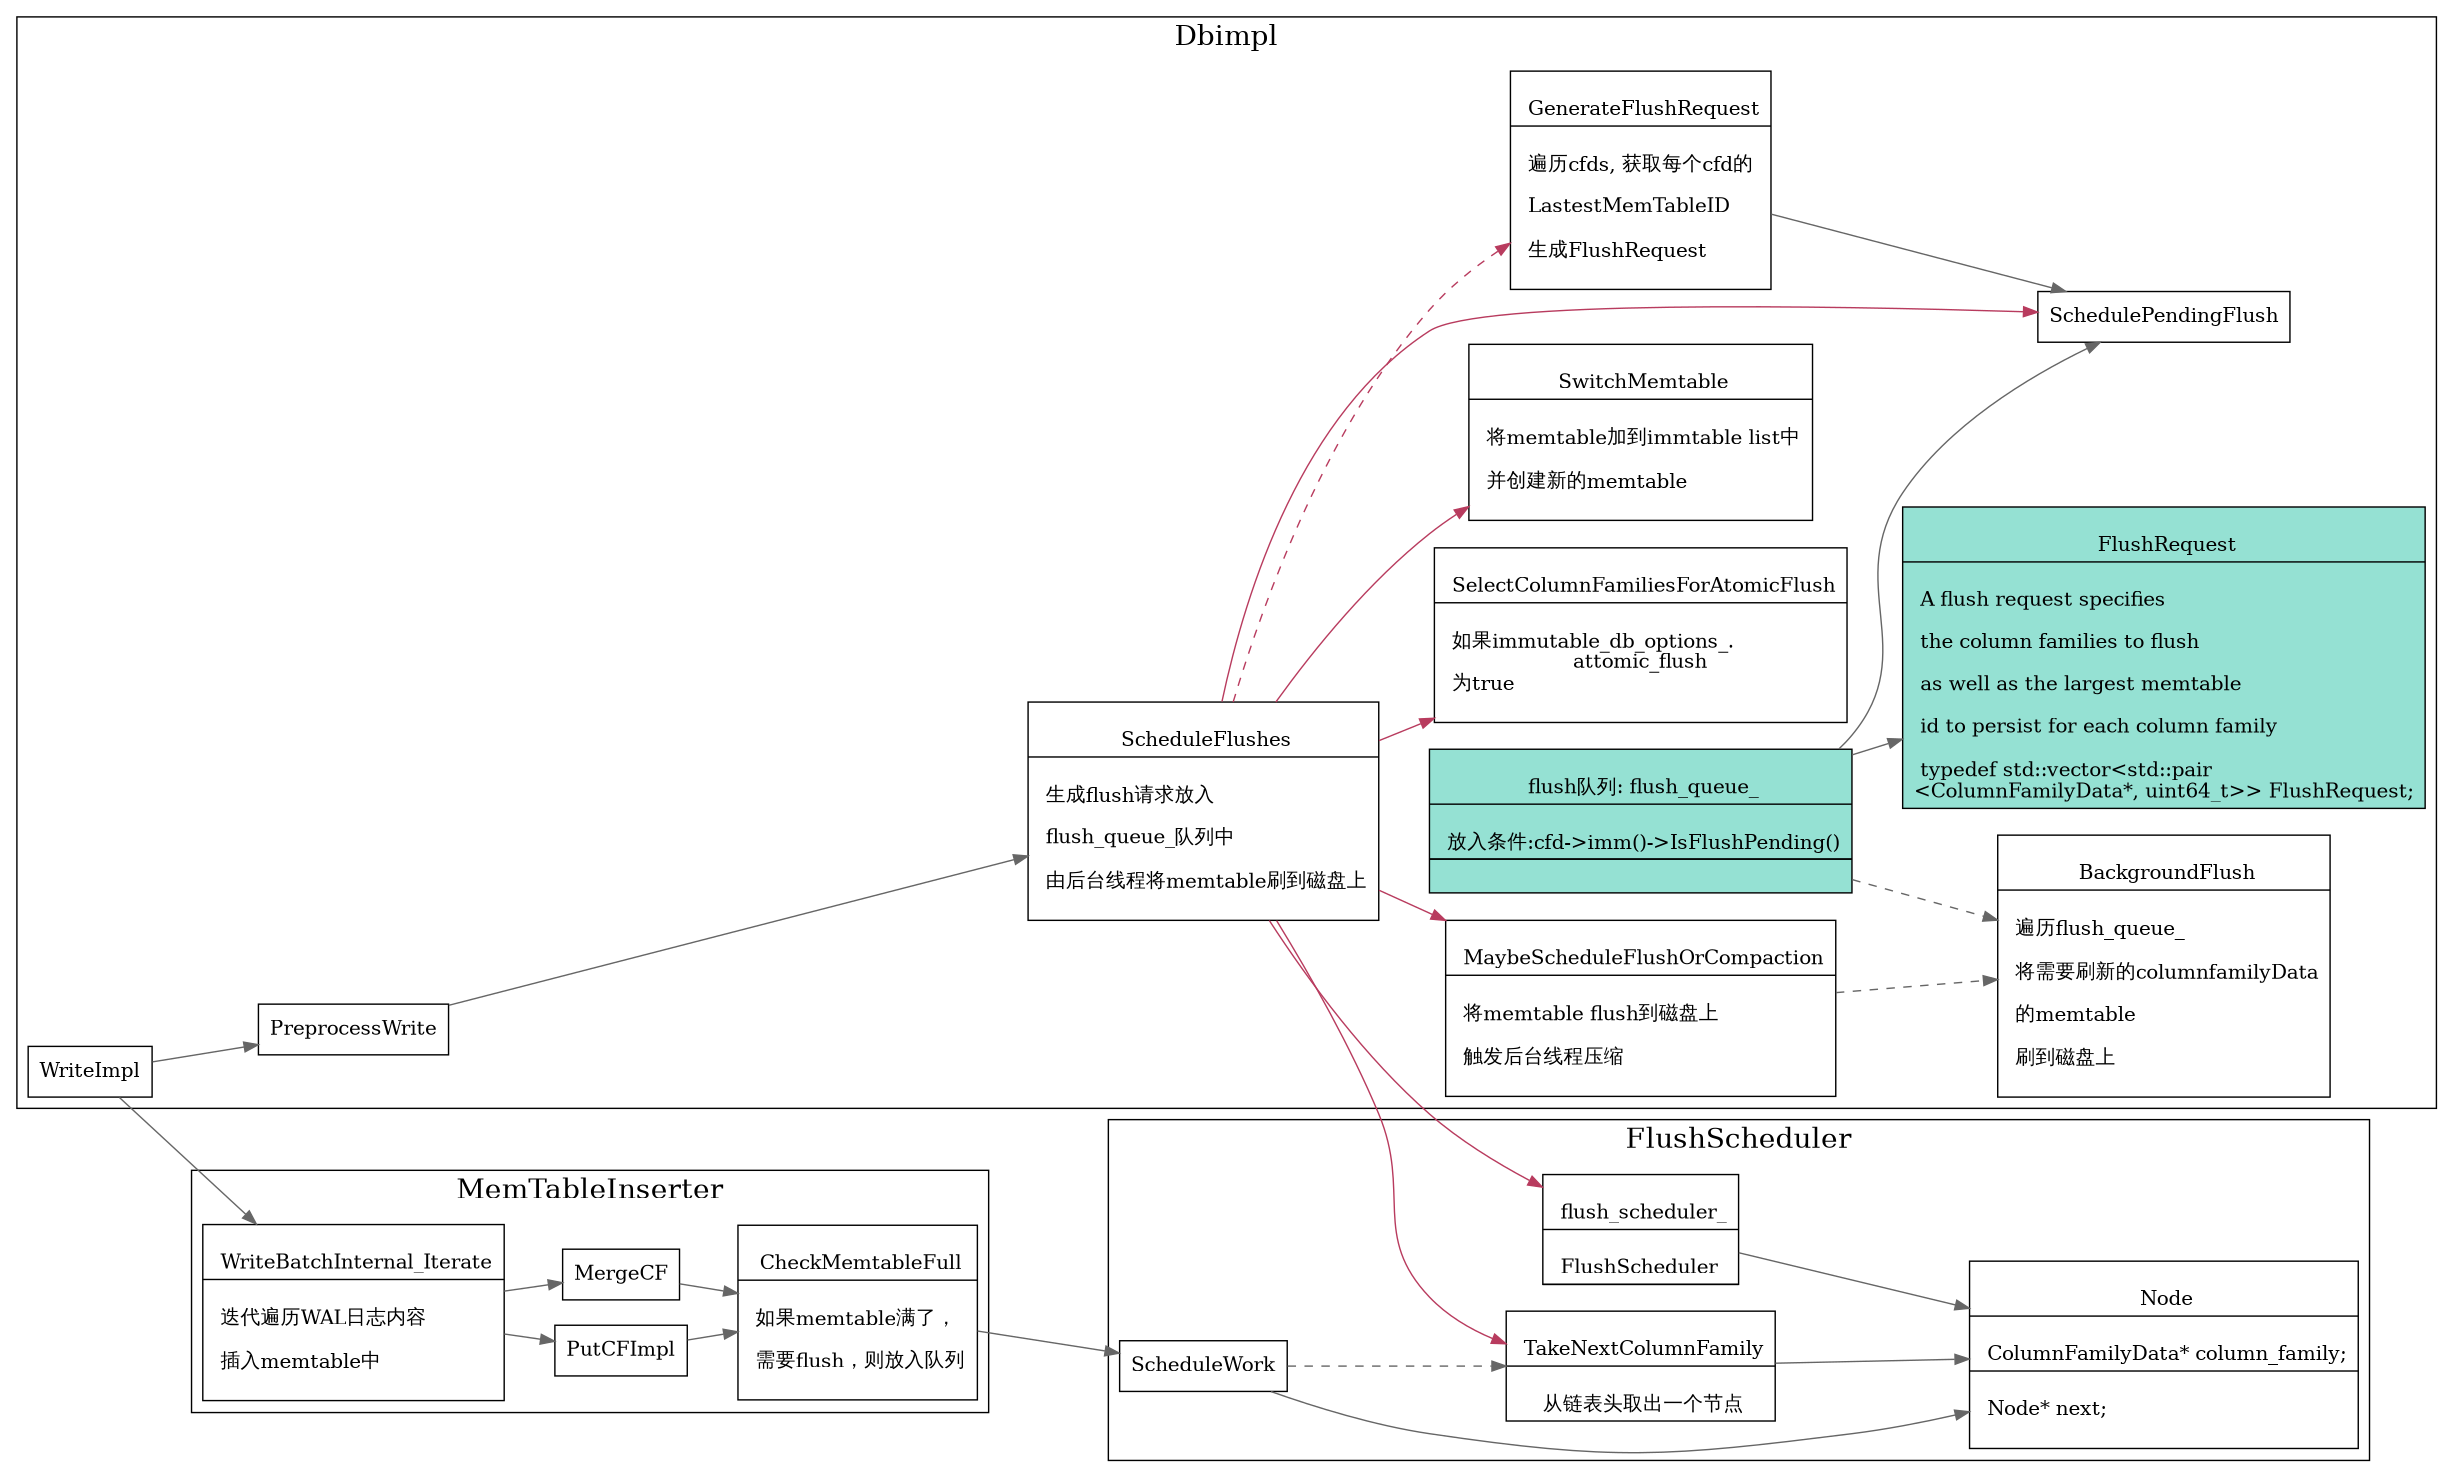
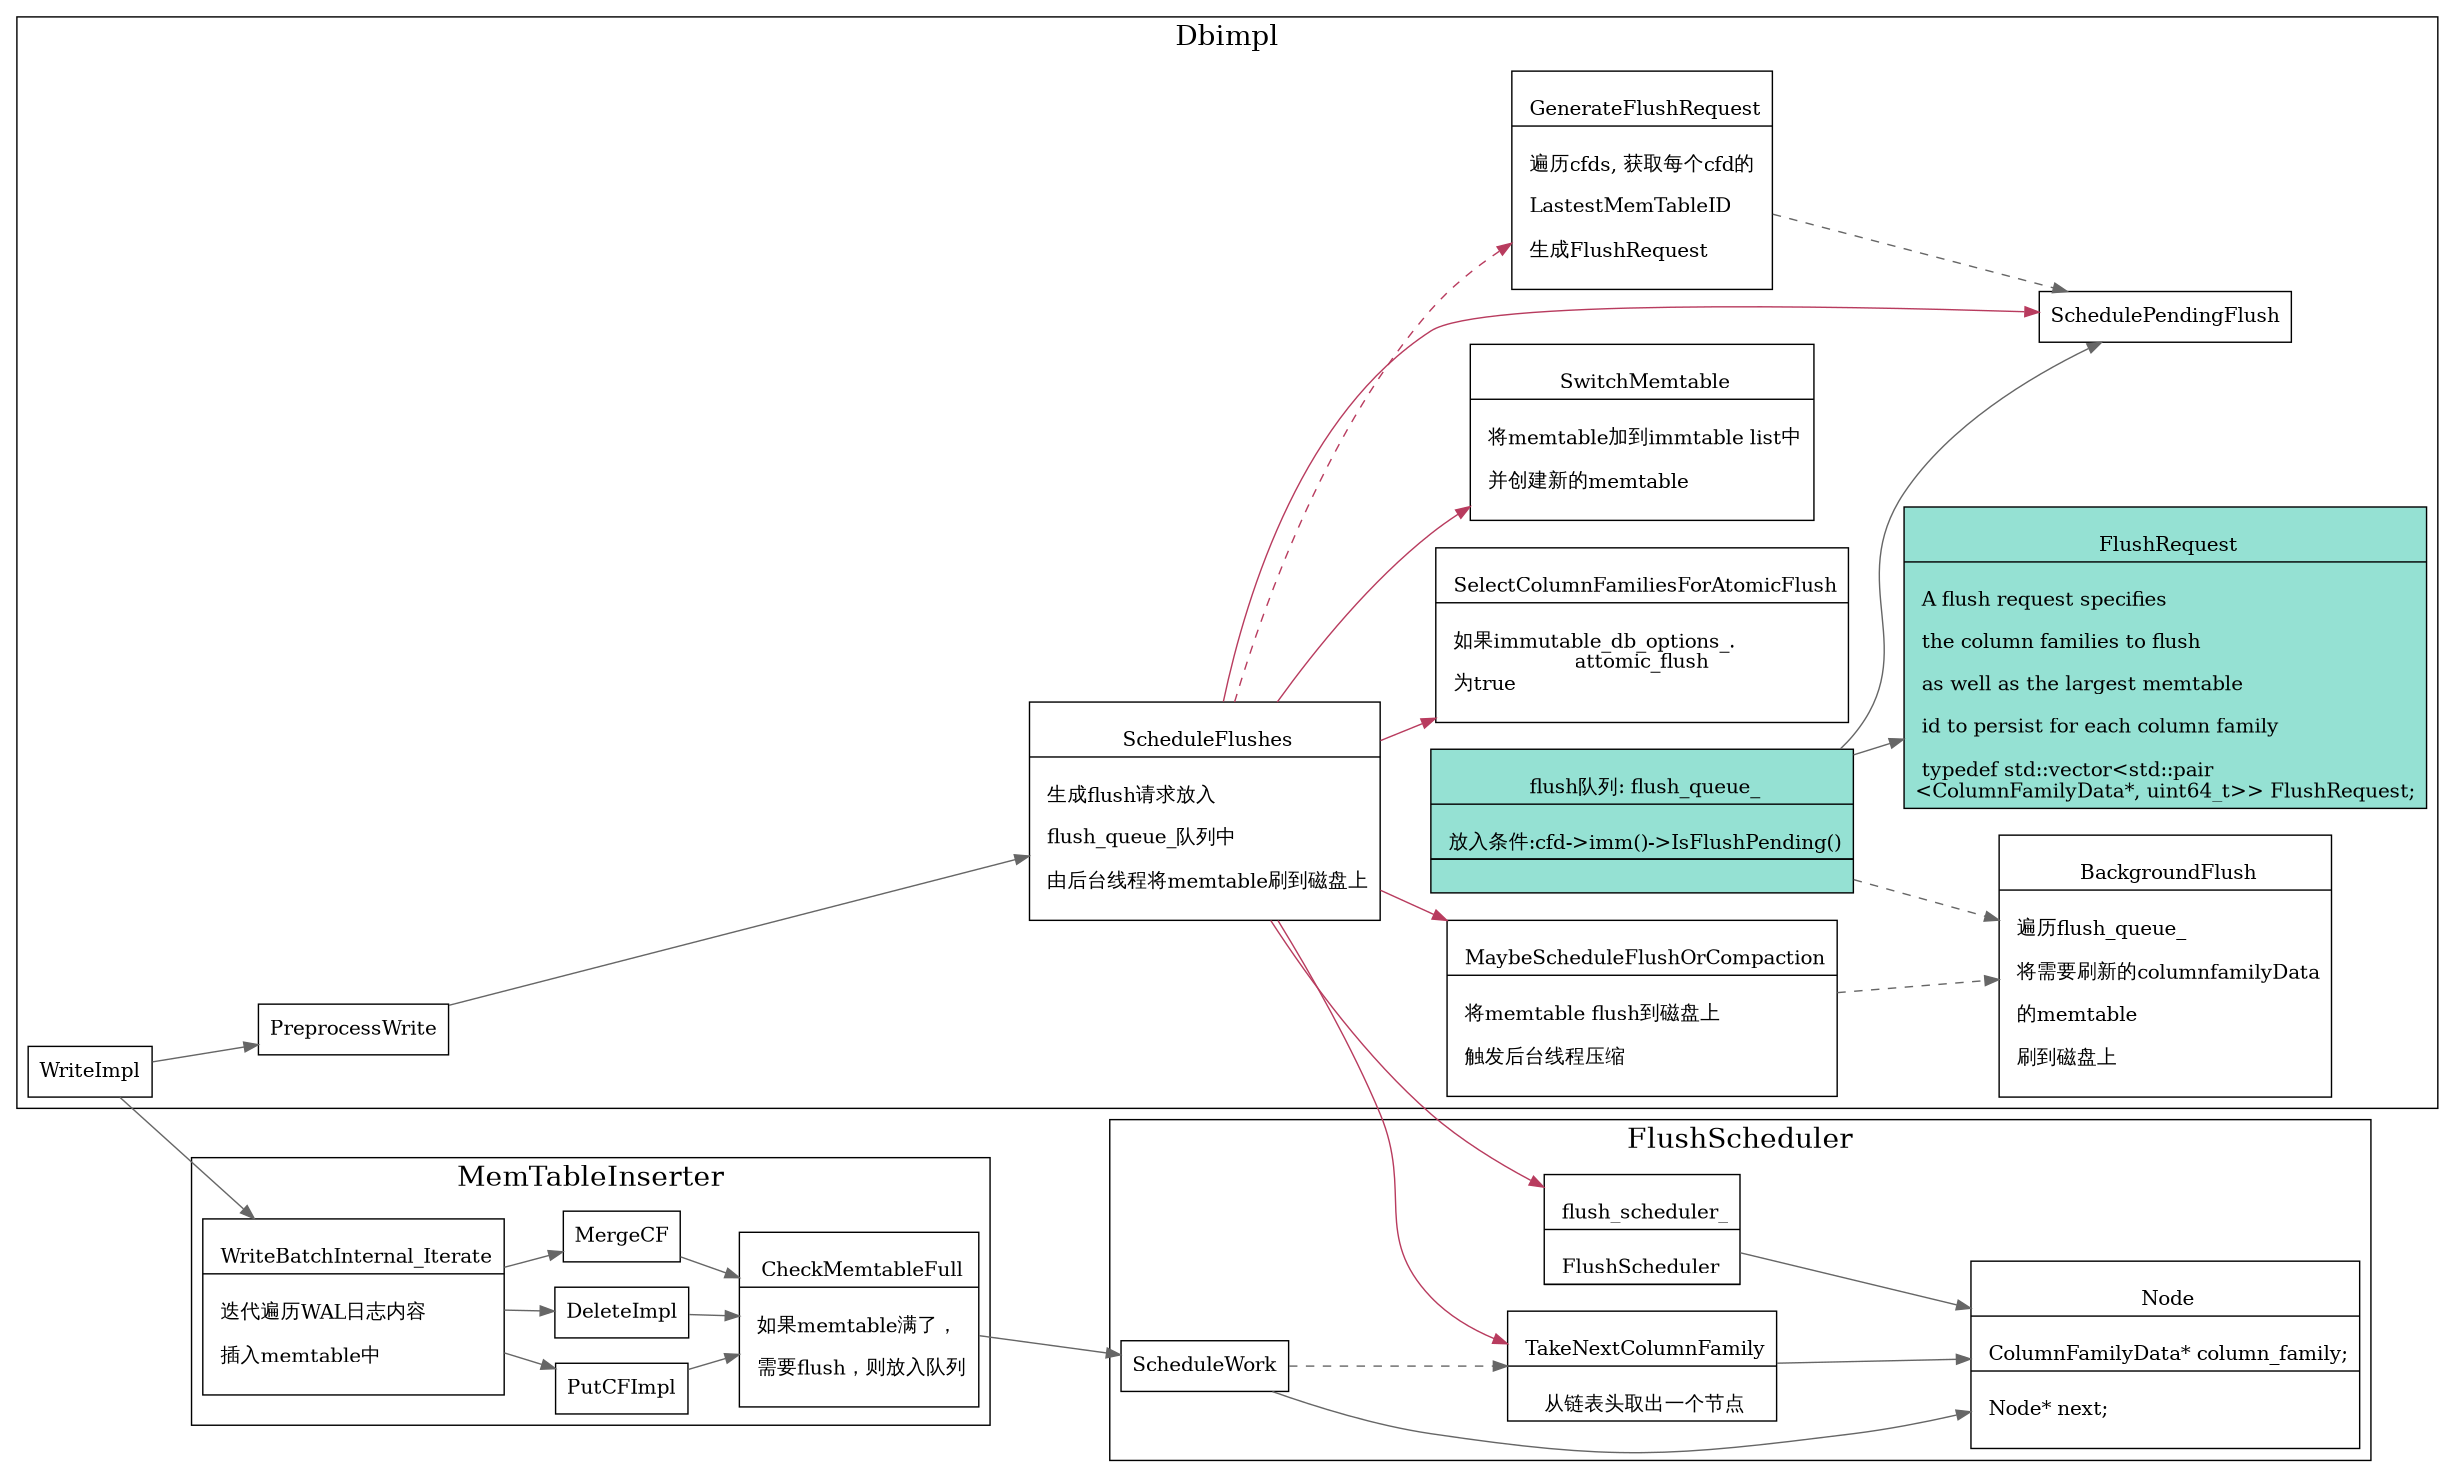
(1912, 251) -> (1913, 251)
none -> (622, 1313)
